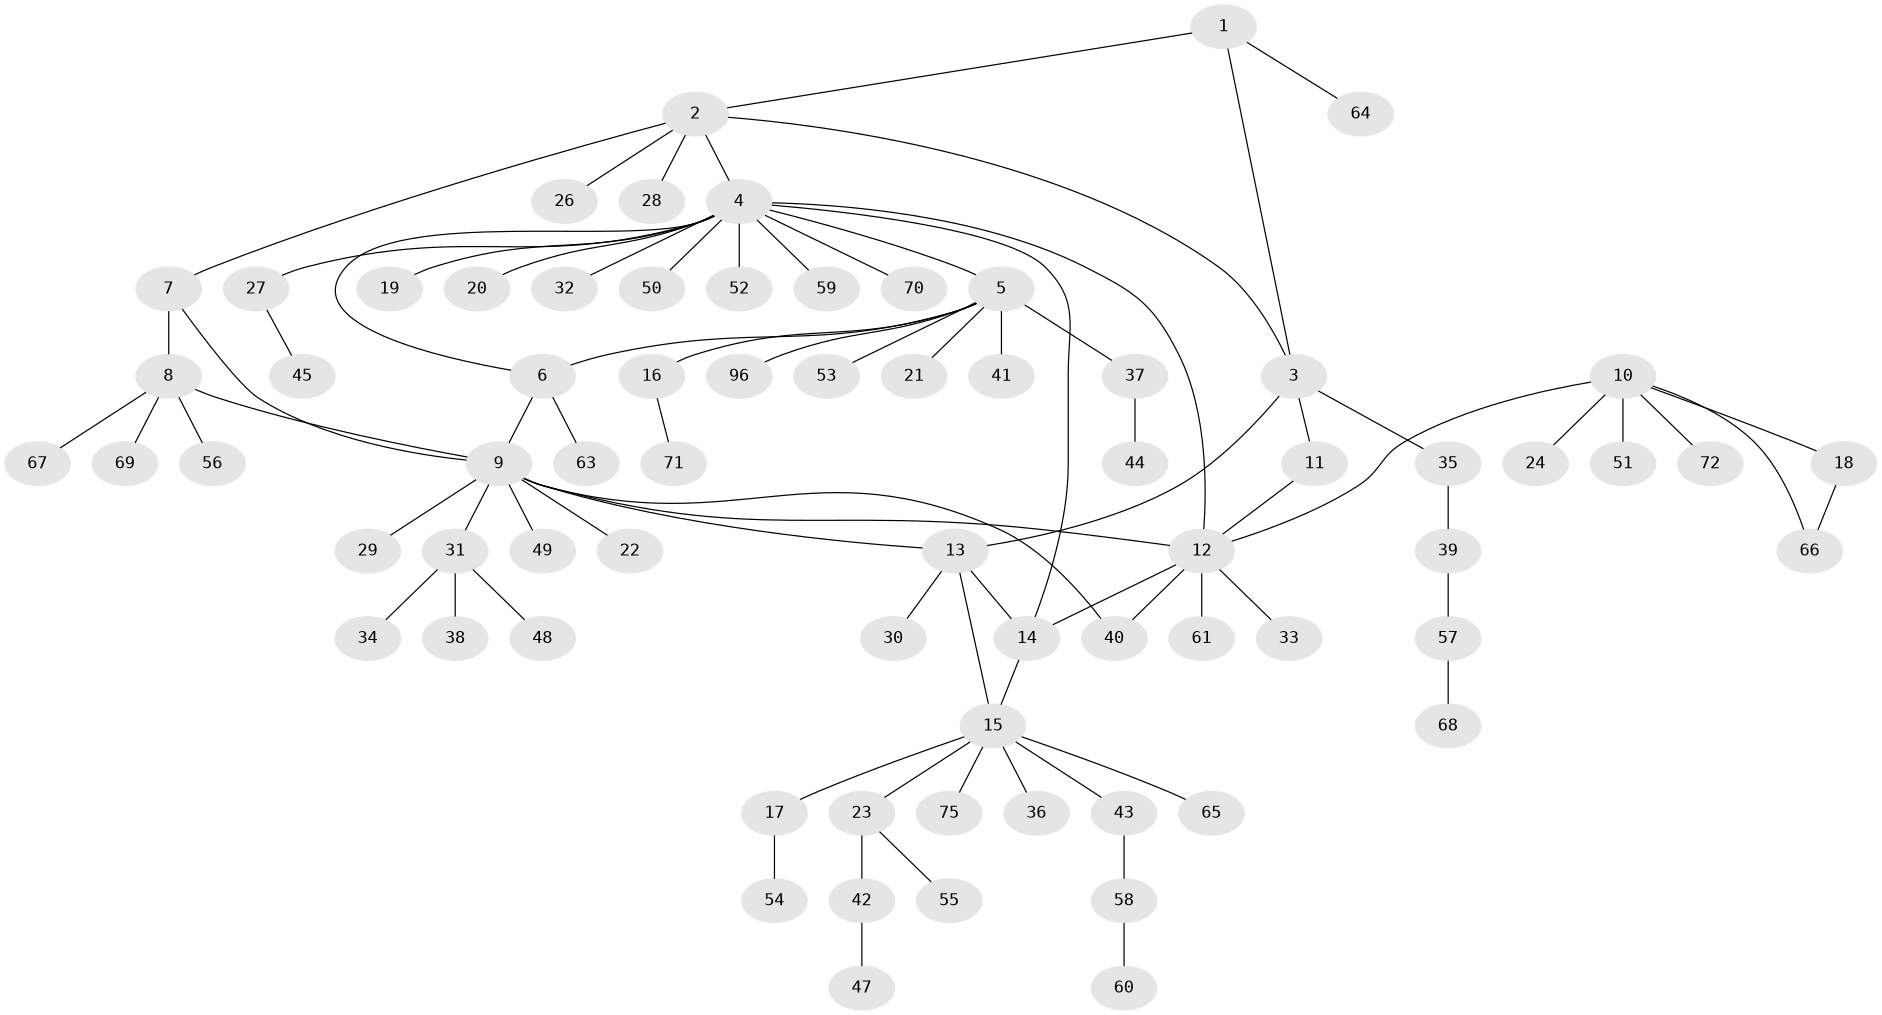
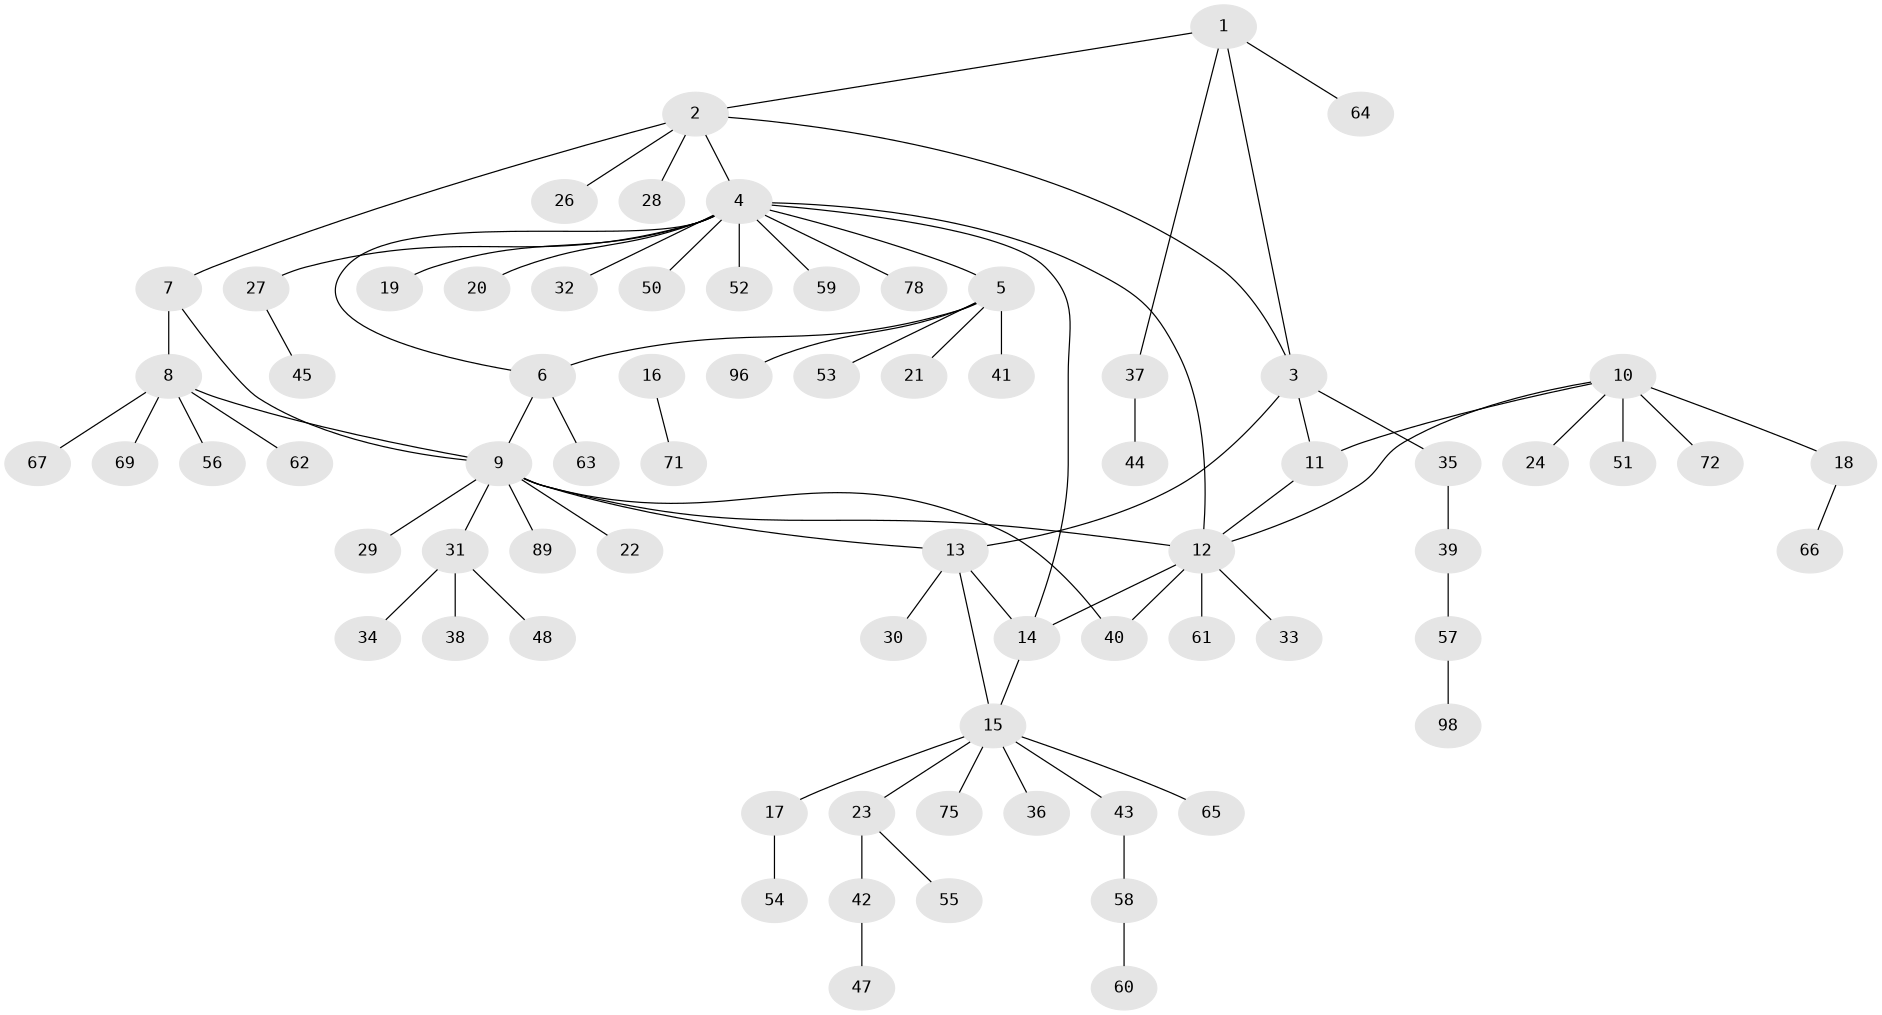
(914, 289) -> (914, 289)
(1062, 329) -> (1179, 202)
(827, 333) -> none
(1748, 437) -> (1421, 425)
none -> (300, 464)
(543, 551) -> (543, 551)
(1448, 726) -> (1448, 726)
